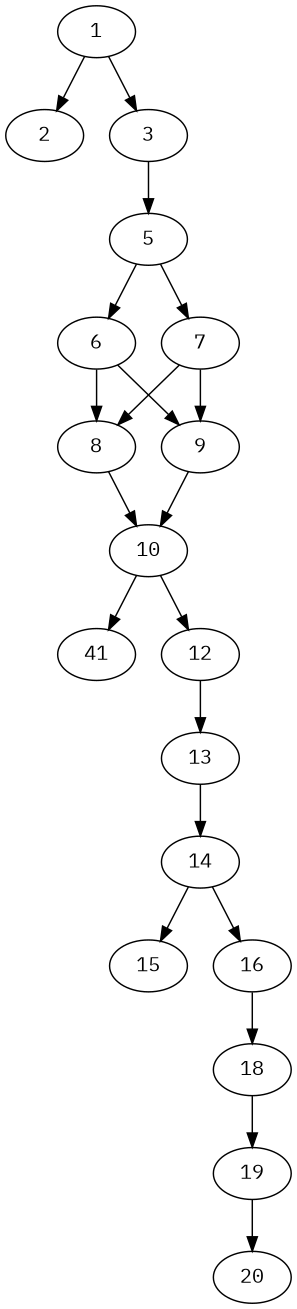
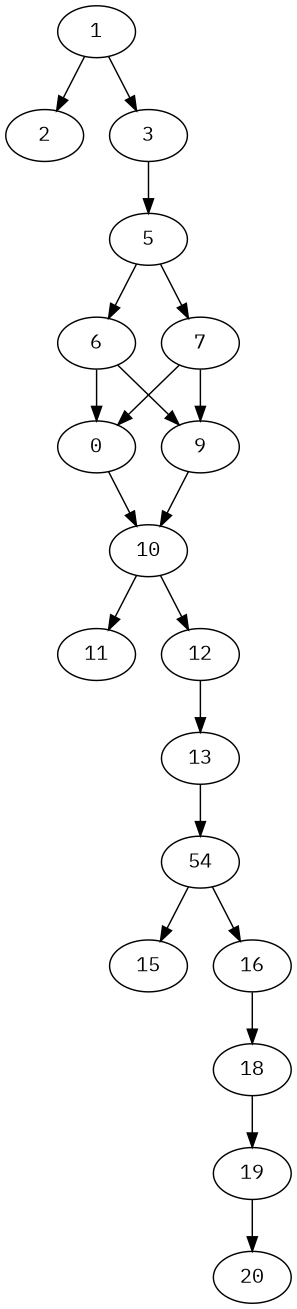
(97, 447) -> (97, 447)
(97, 655) -> (97, 655)
(200, 862) -> (200, 862)
